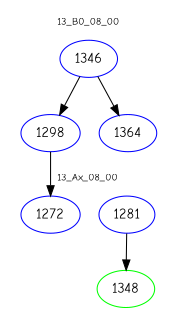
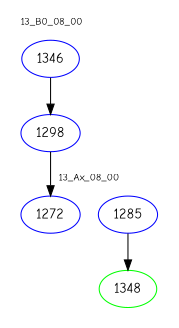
(128, 133) -> none
(127, 215) -> (128, 215)
